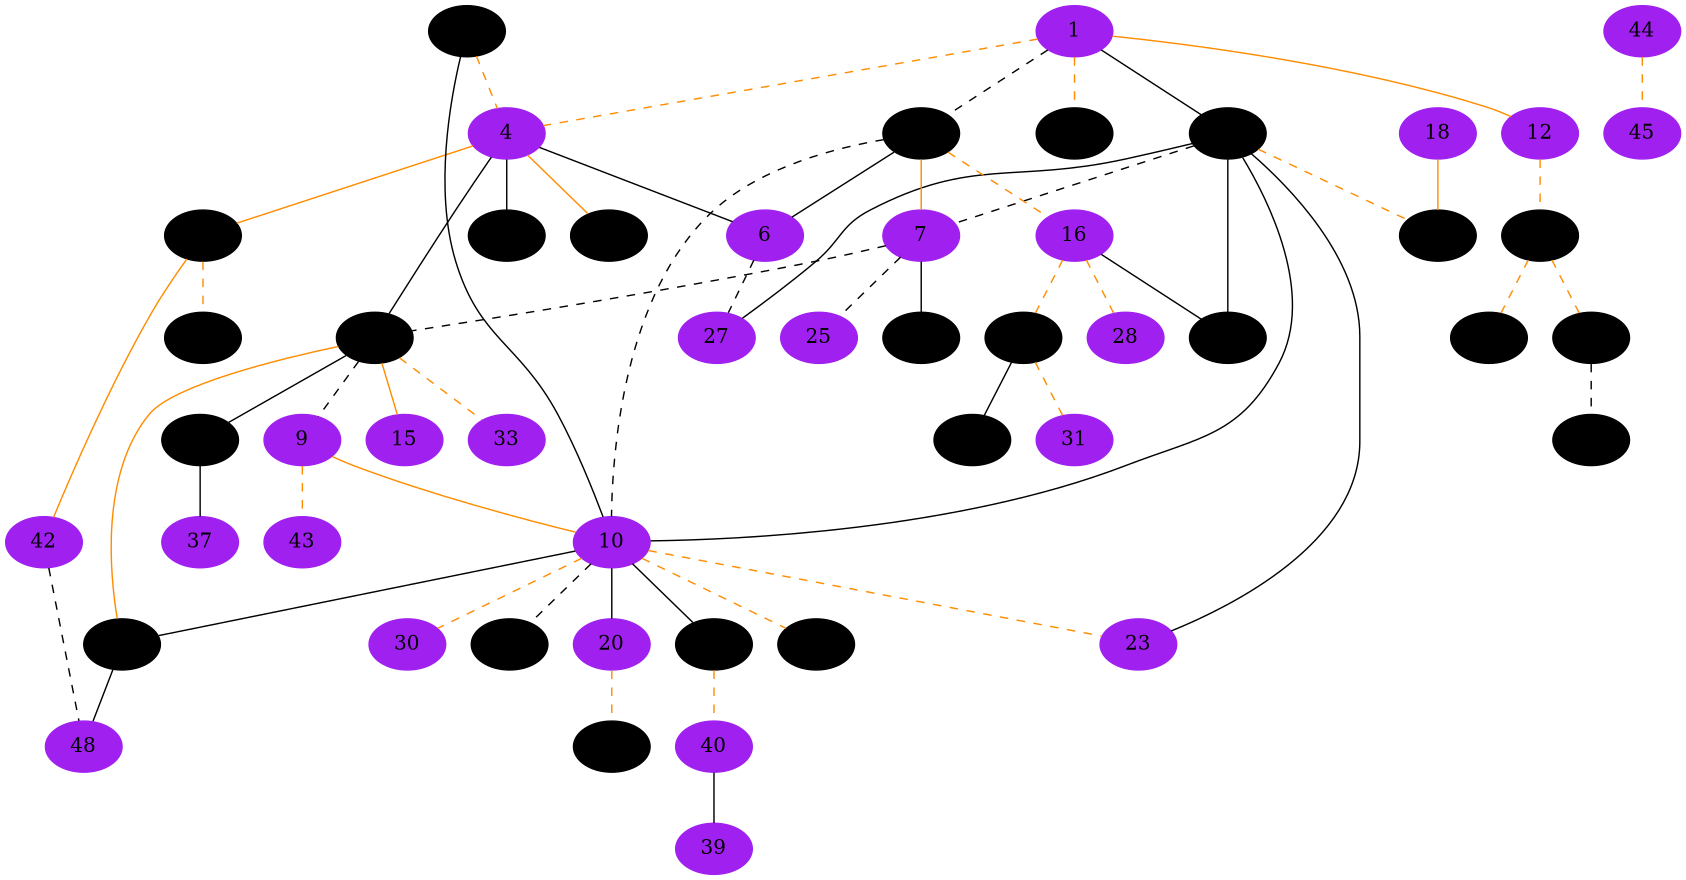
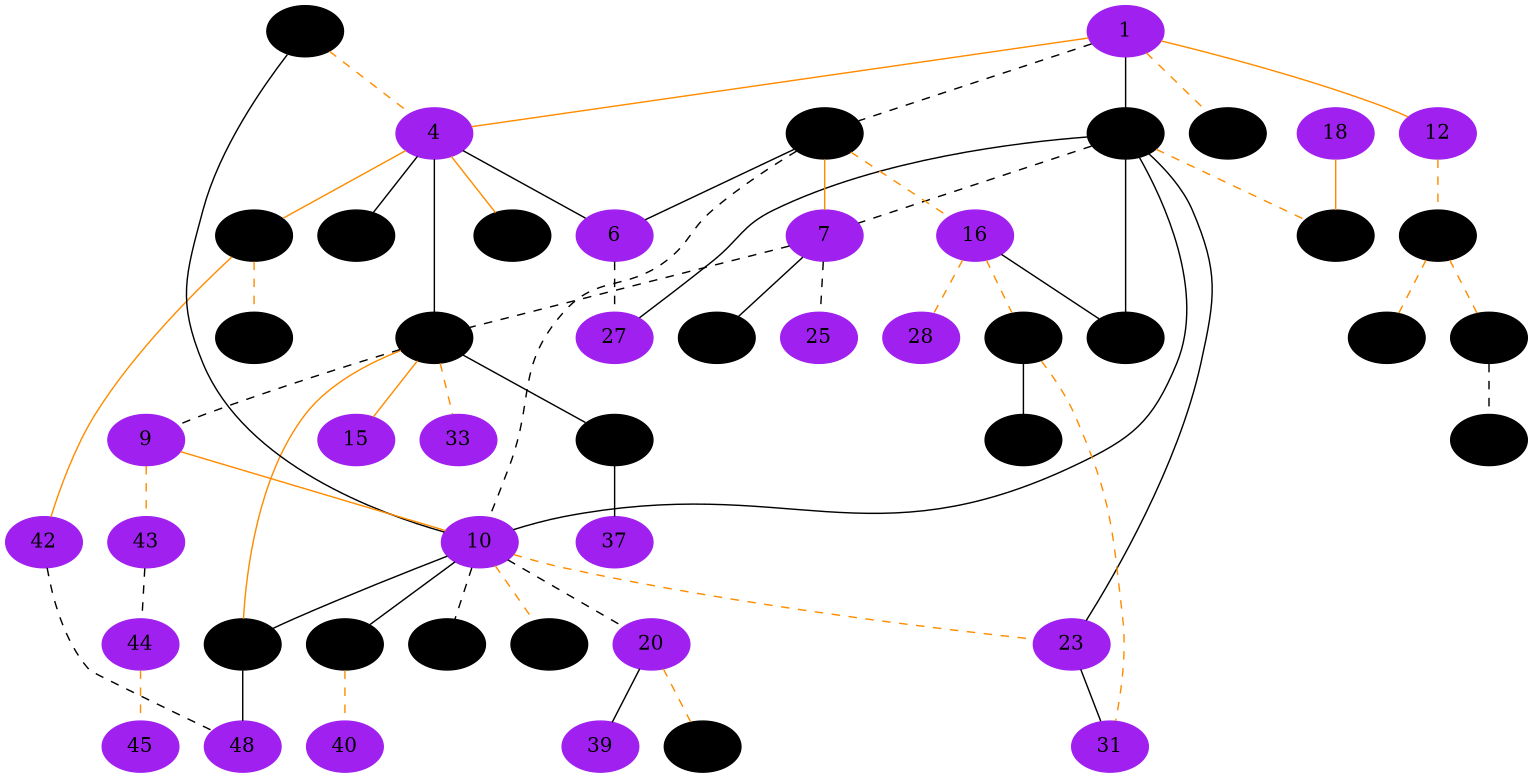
(791, 82) -> (780, 82)
none -> (143, 593)
(612, 593) -> (566, 593)
(407, 644) -> none
none -> (1091, 695)
(714, 798) -> (626, 696)
